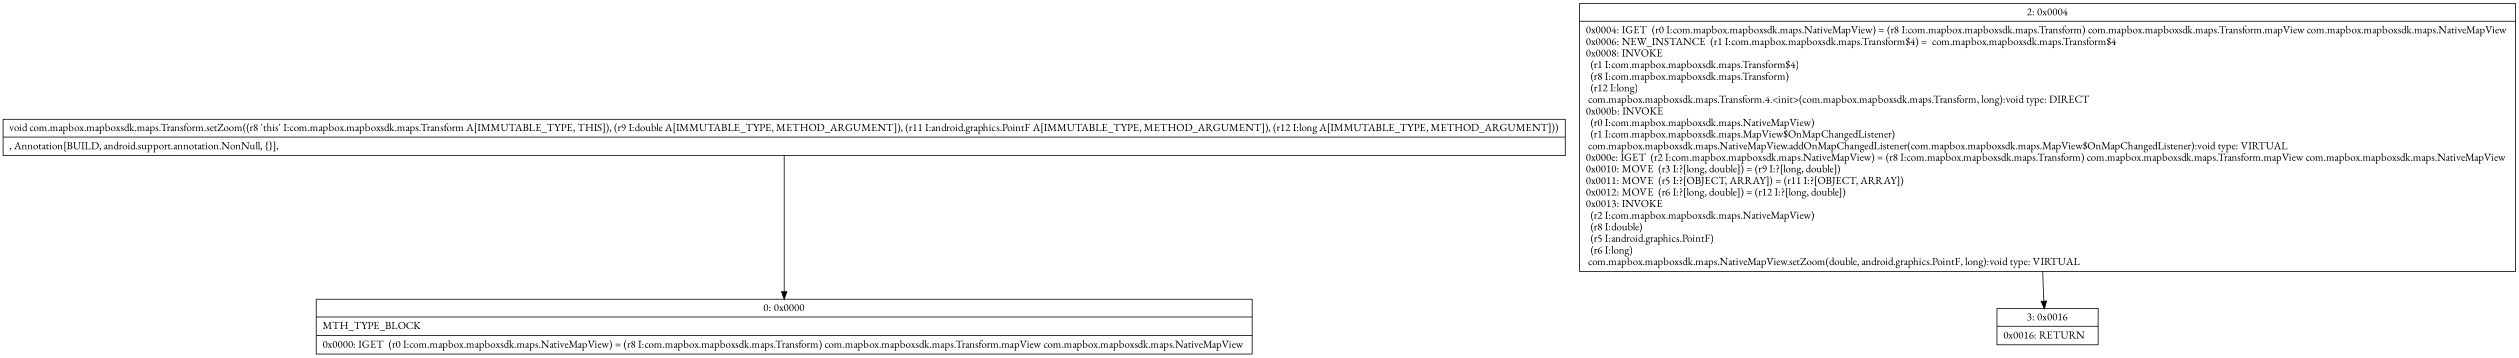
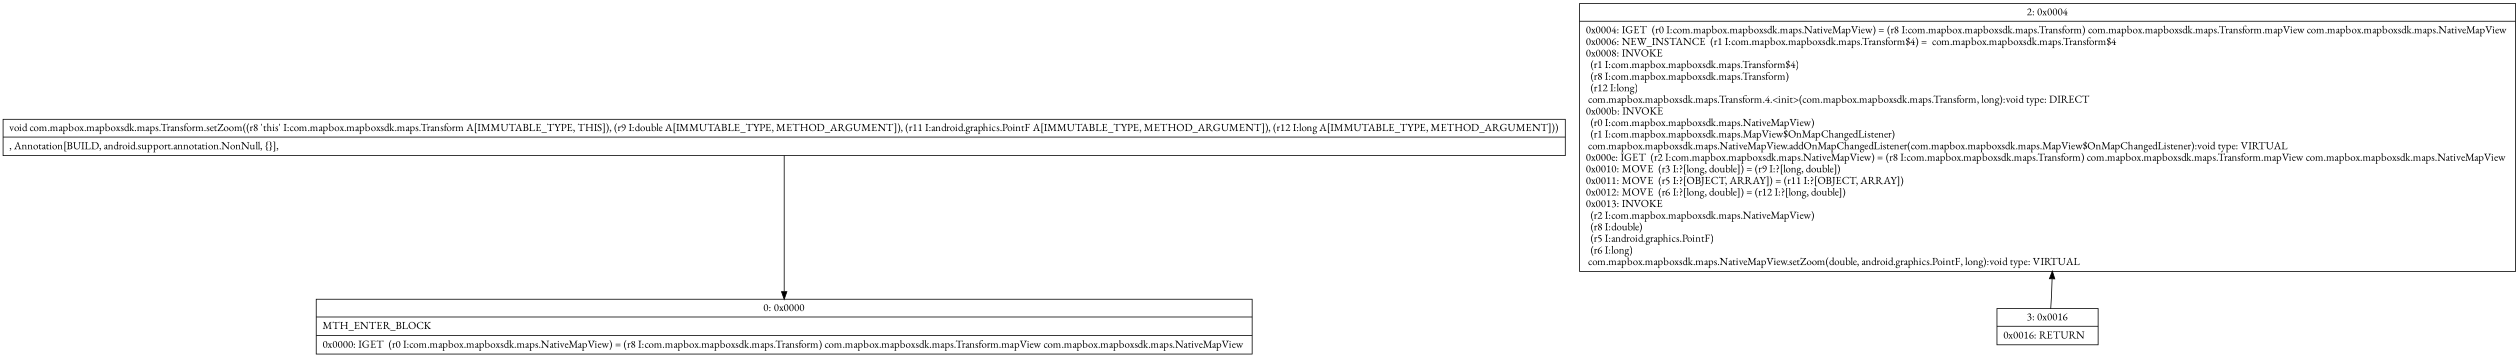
(2043, 286) -> (2052, 294)
(372, 326) -> (377, 326)
